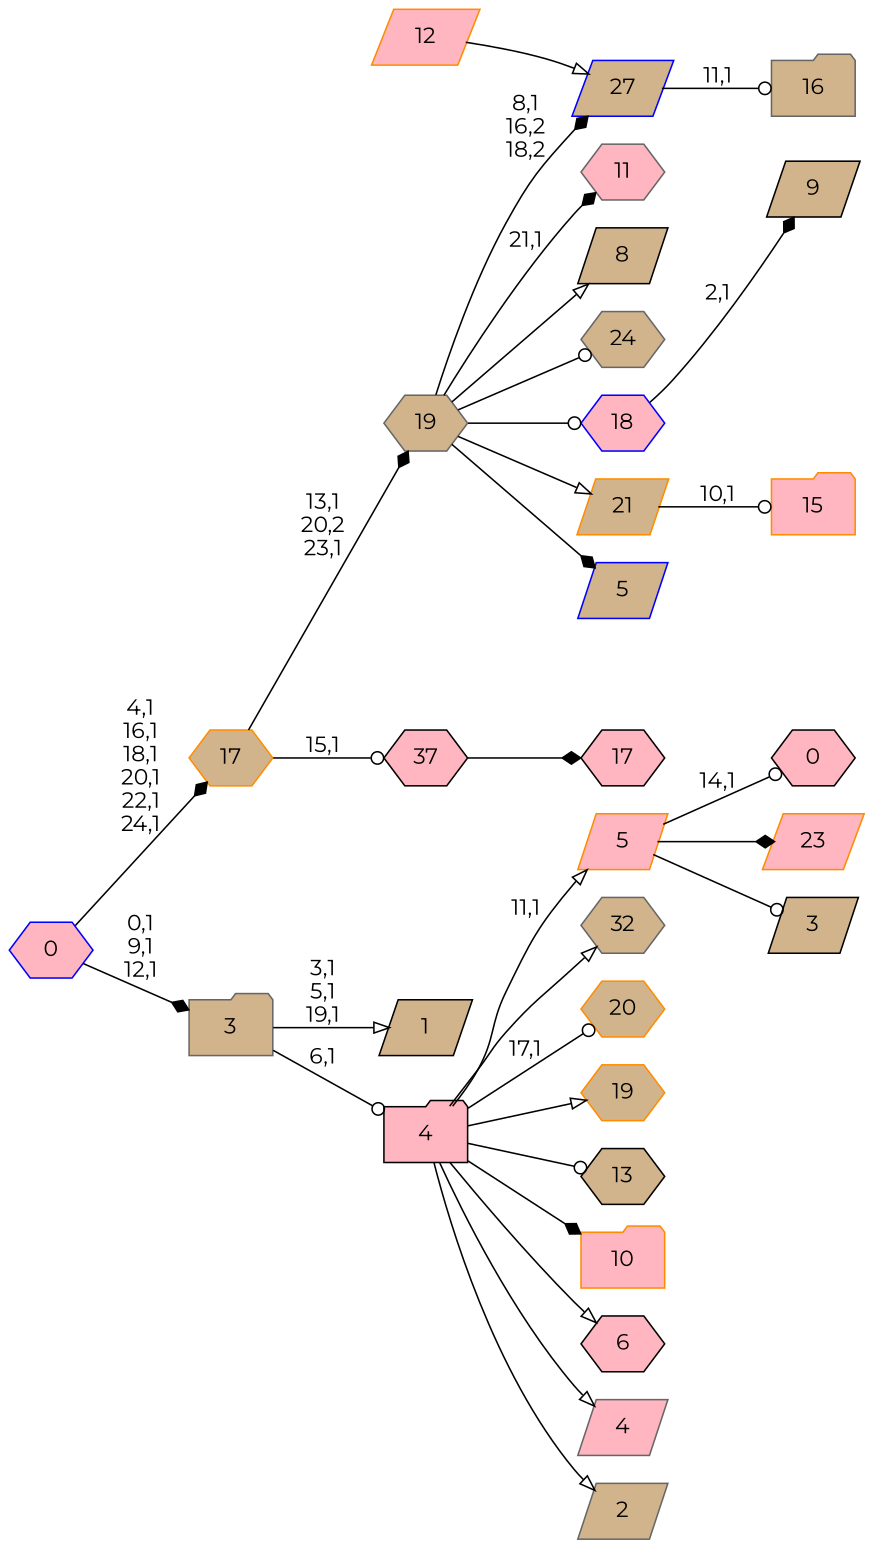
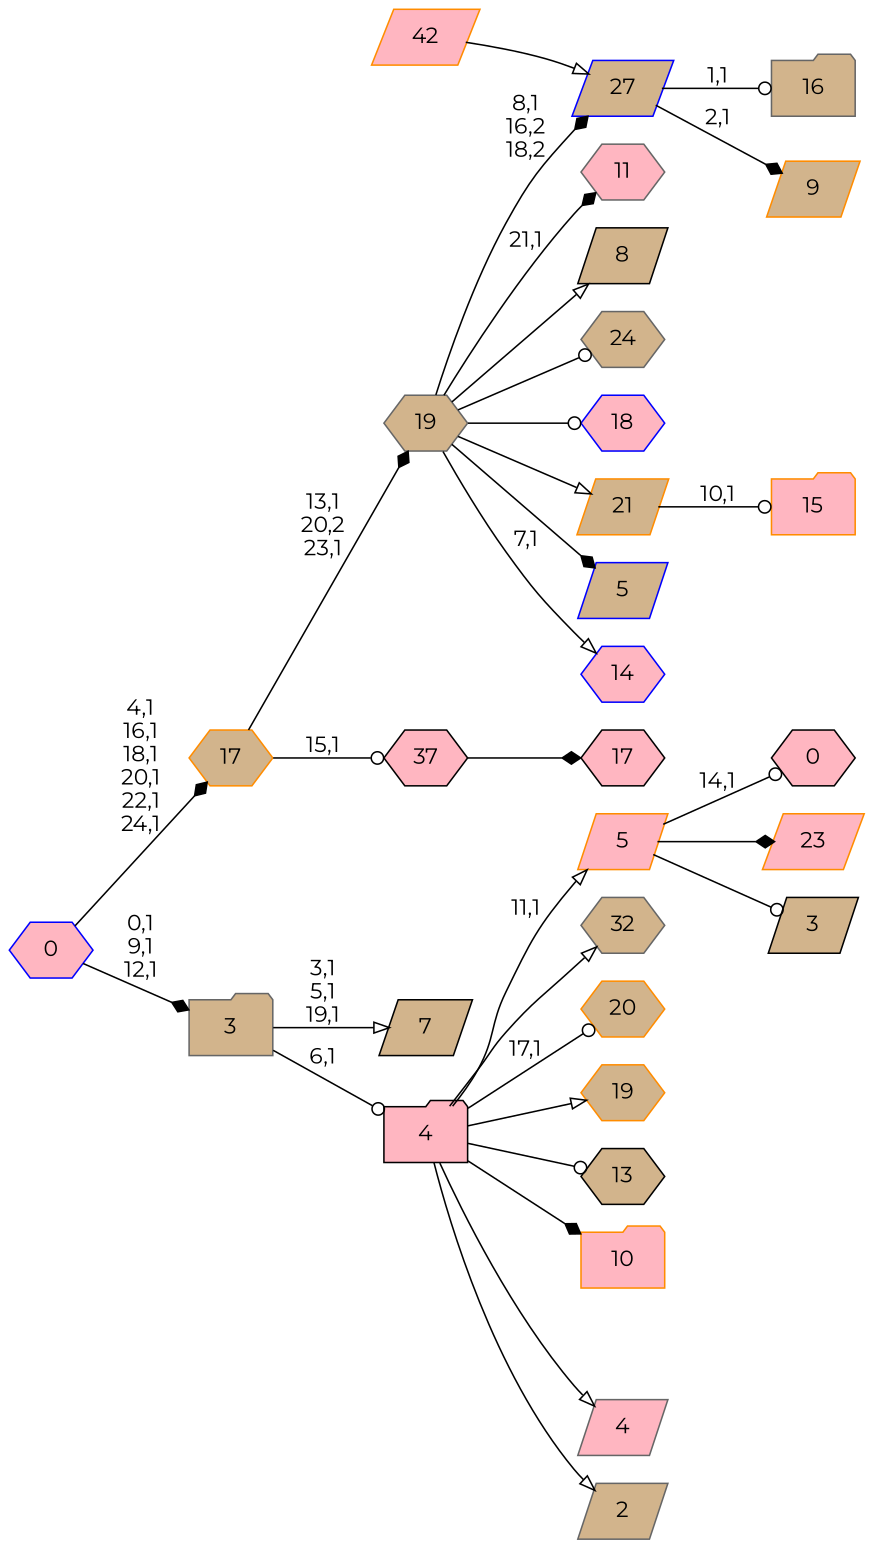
(426, 37) -> (426, 37)
(718, 77) -> (718, 77)
(813, 189) -> (813, 189)
(721, 321) -> (711, 135)
none -> (623, 674)
(426, 1028) -> (426, 1028)
(623, 1344) -> none
